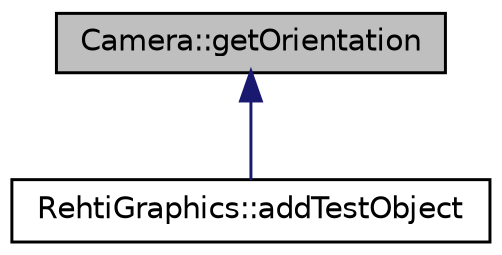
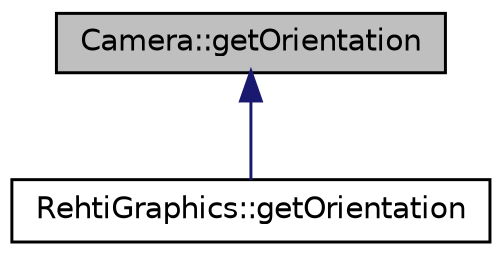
(251, 211) -> (251, 211)
